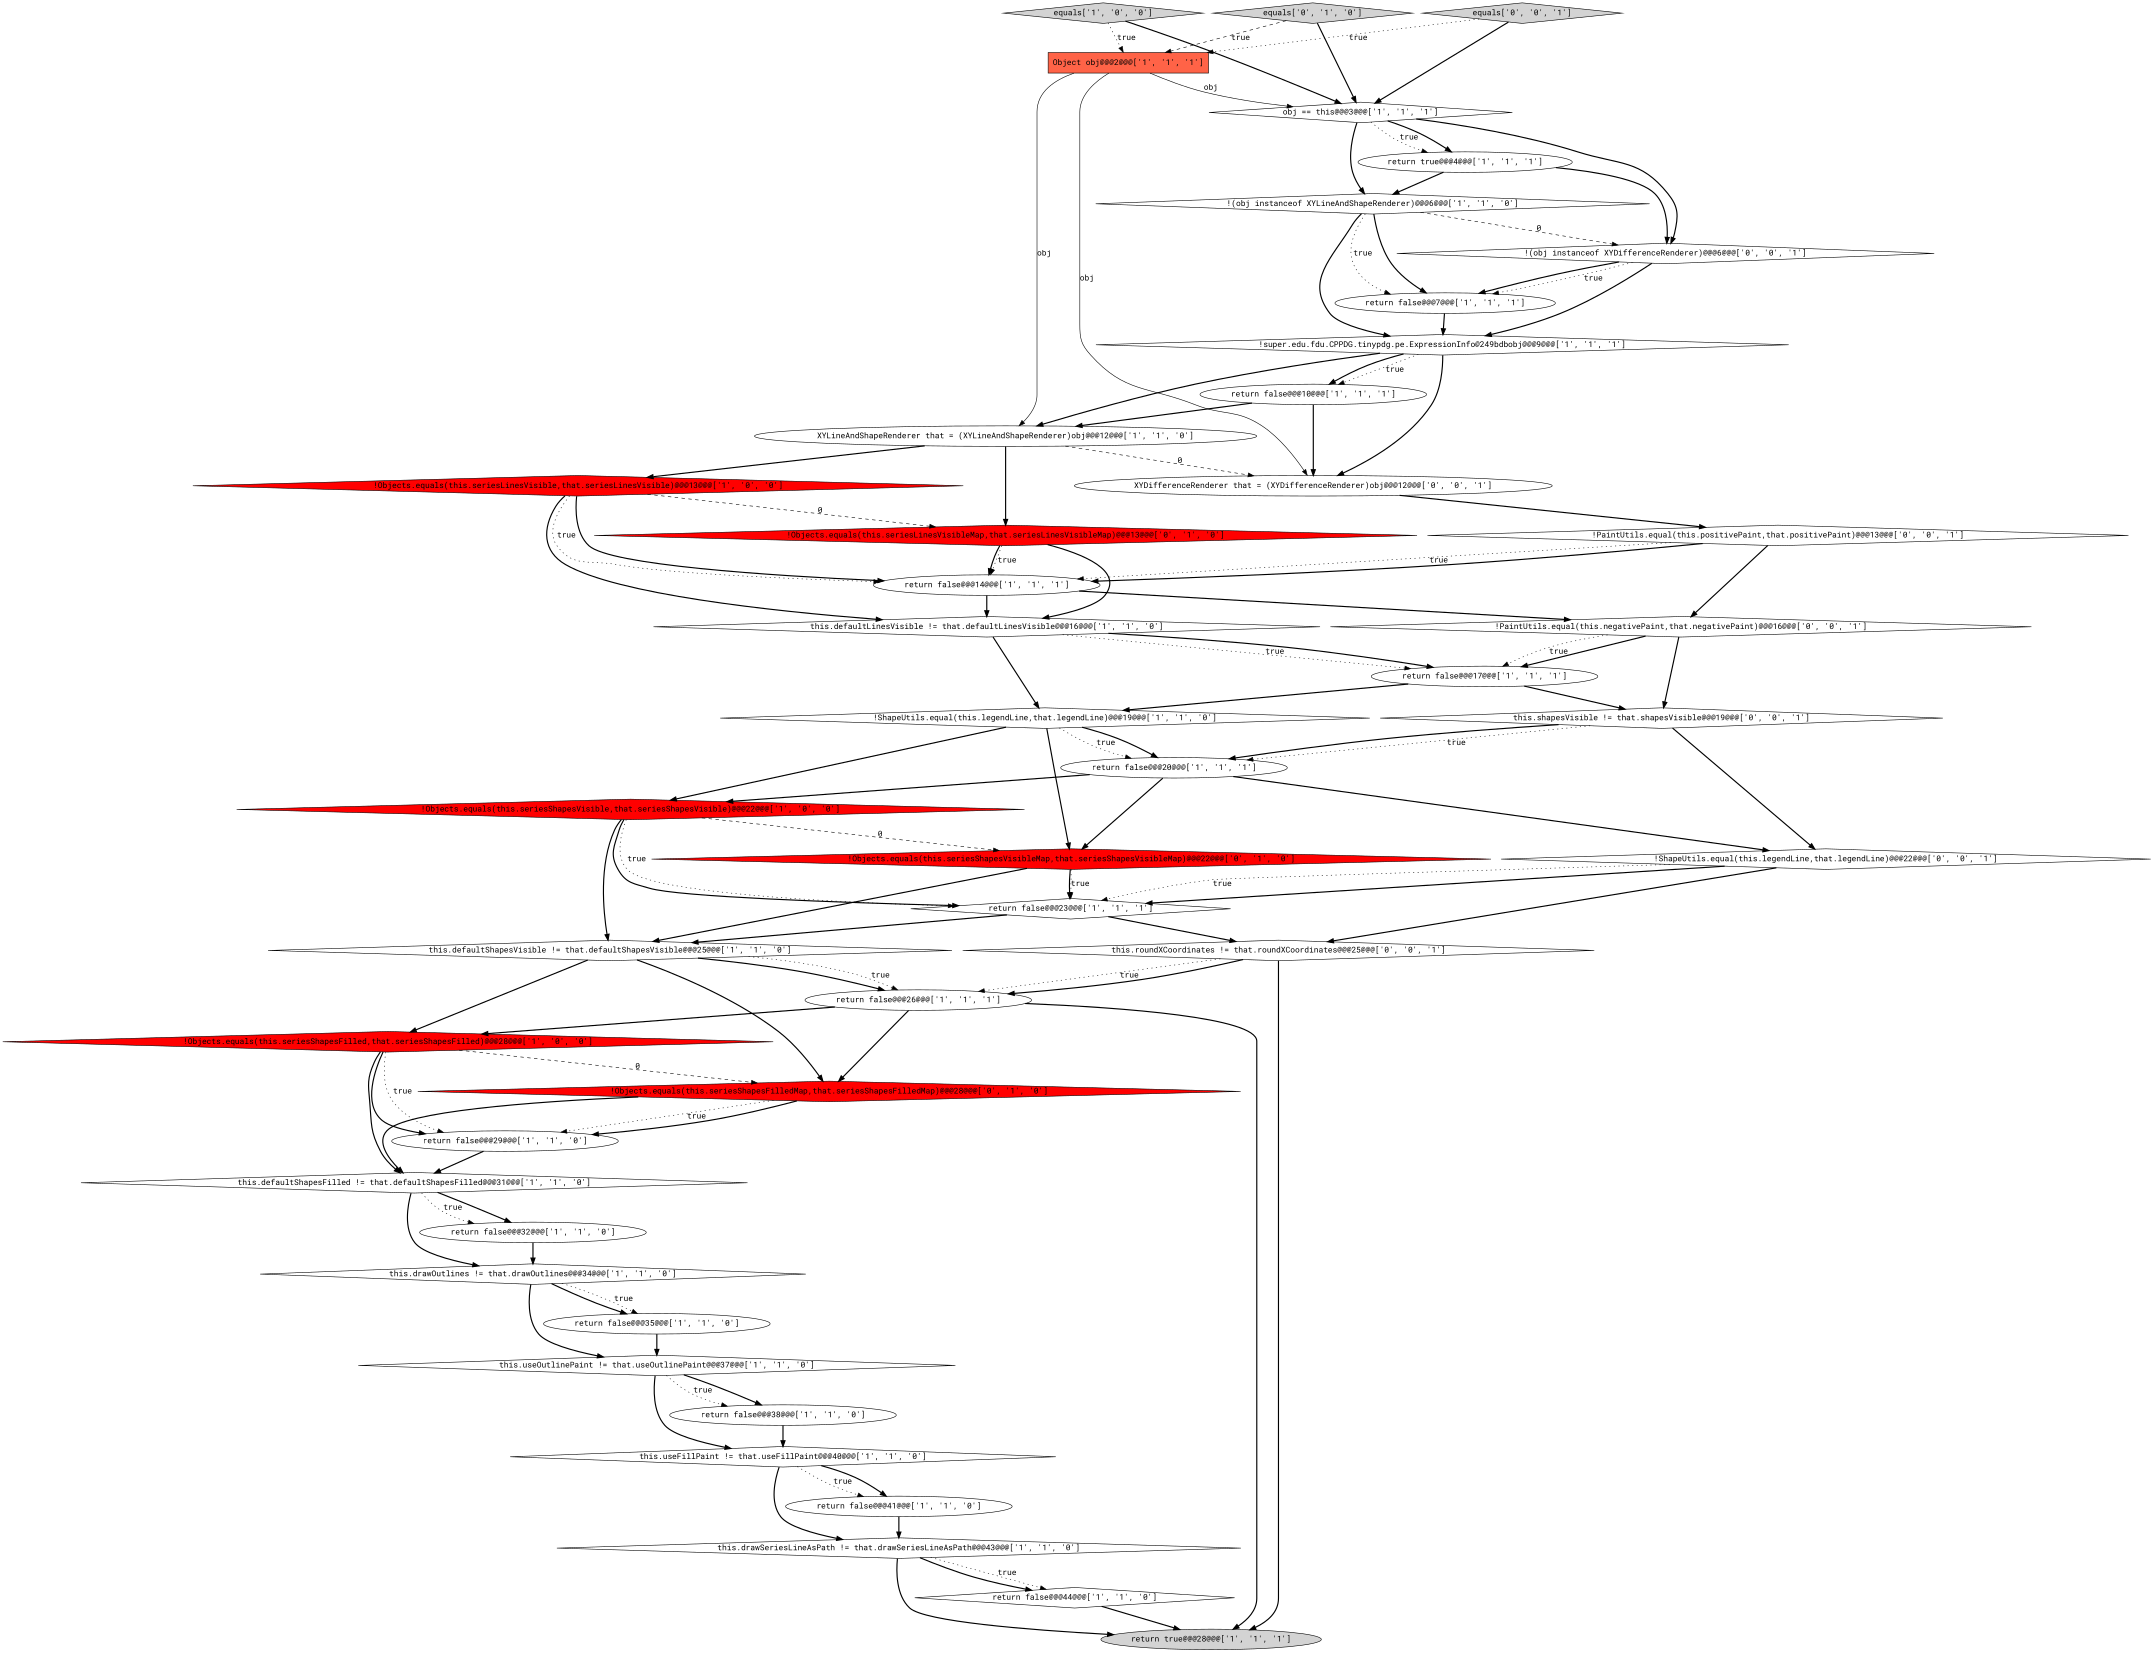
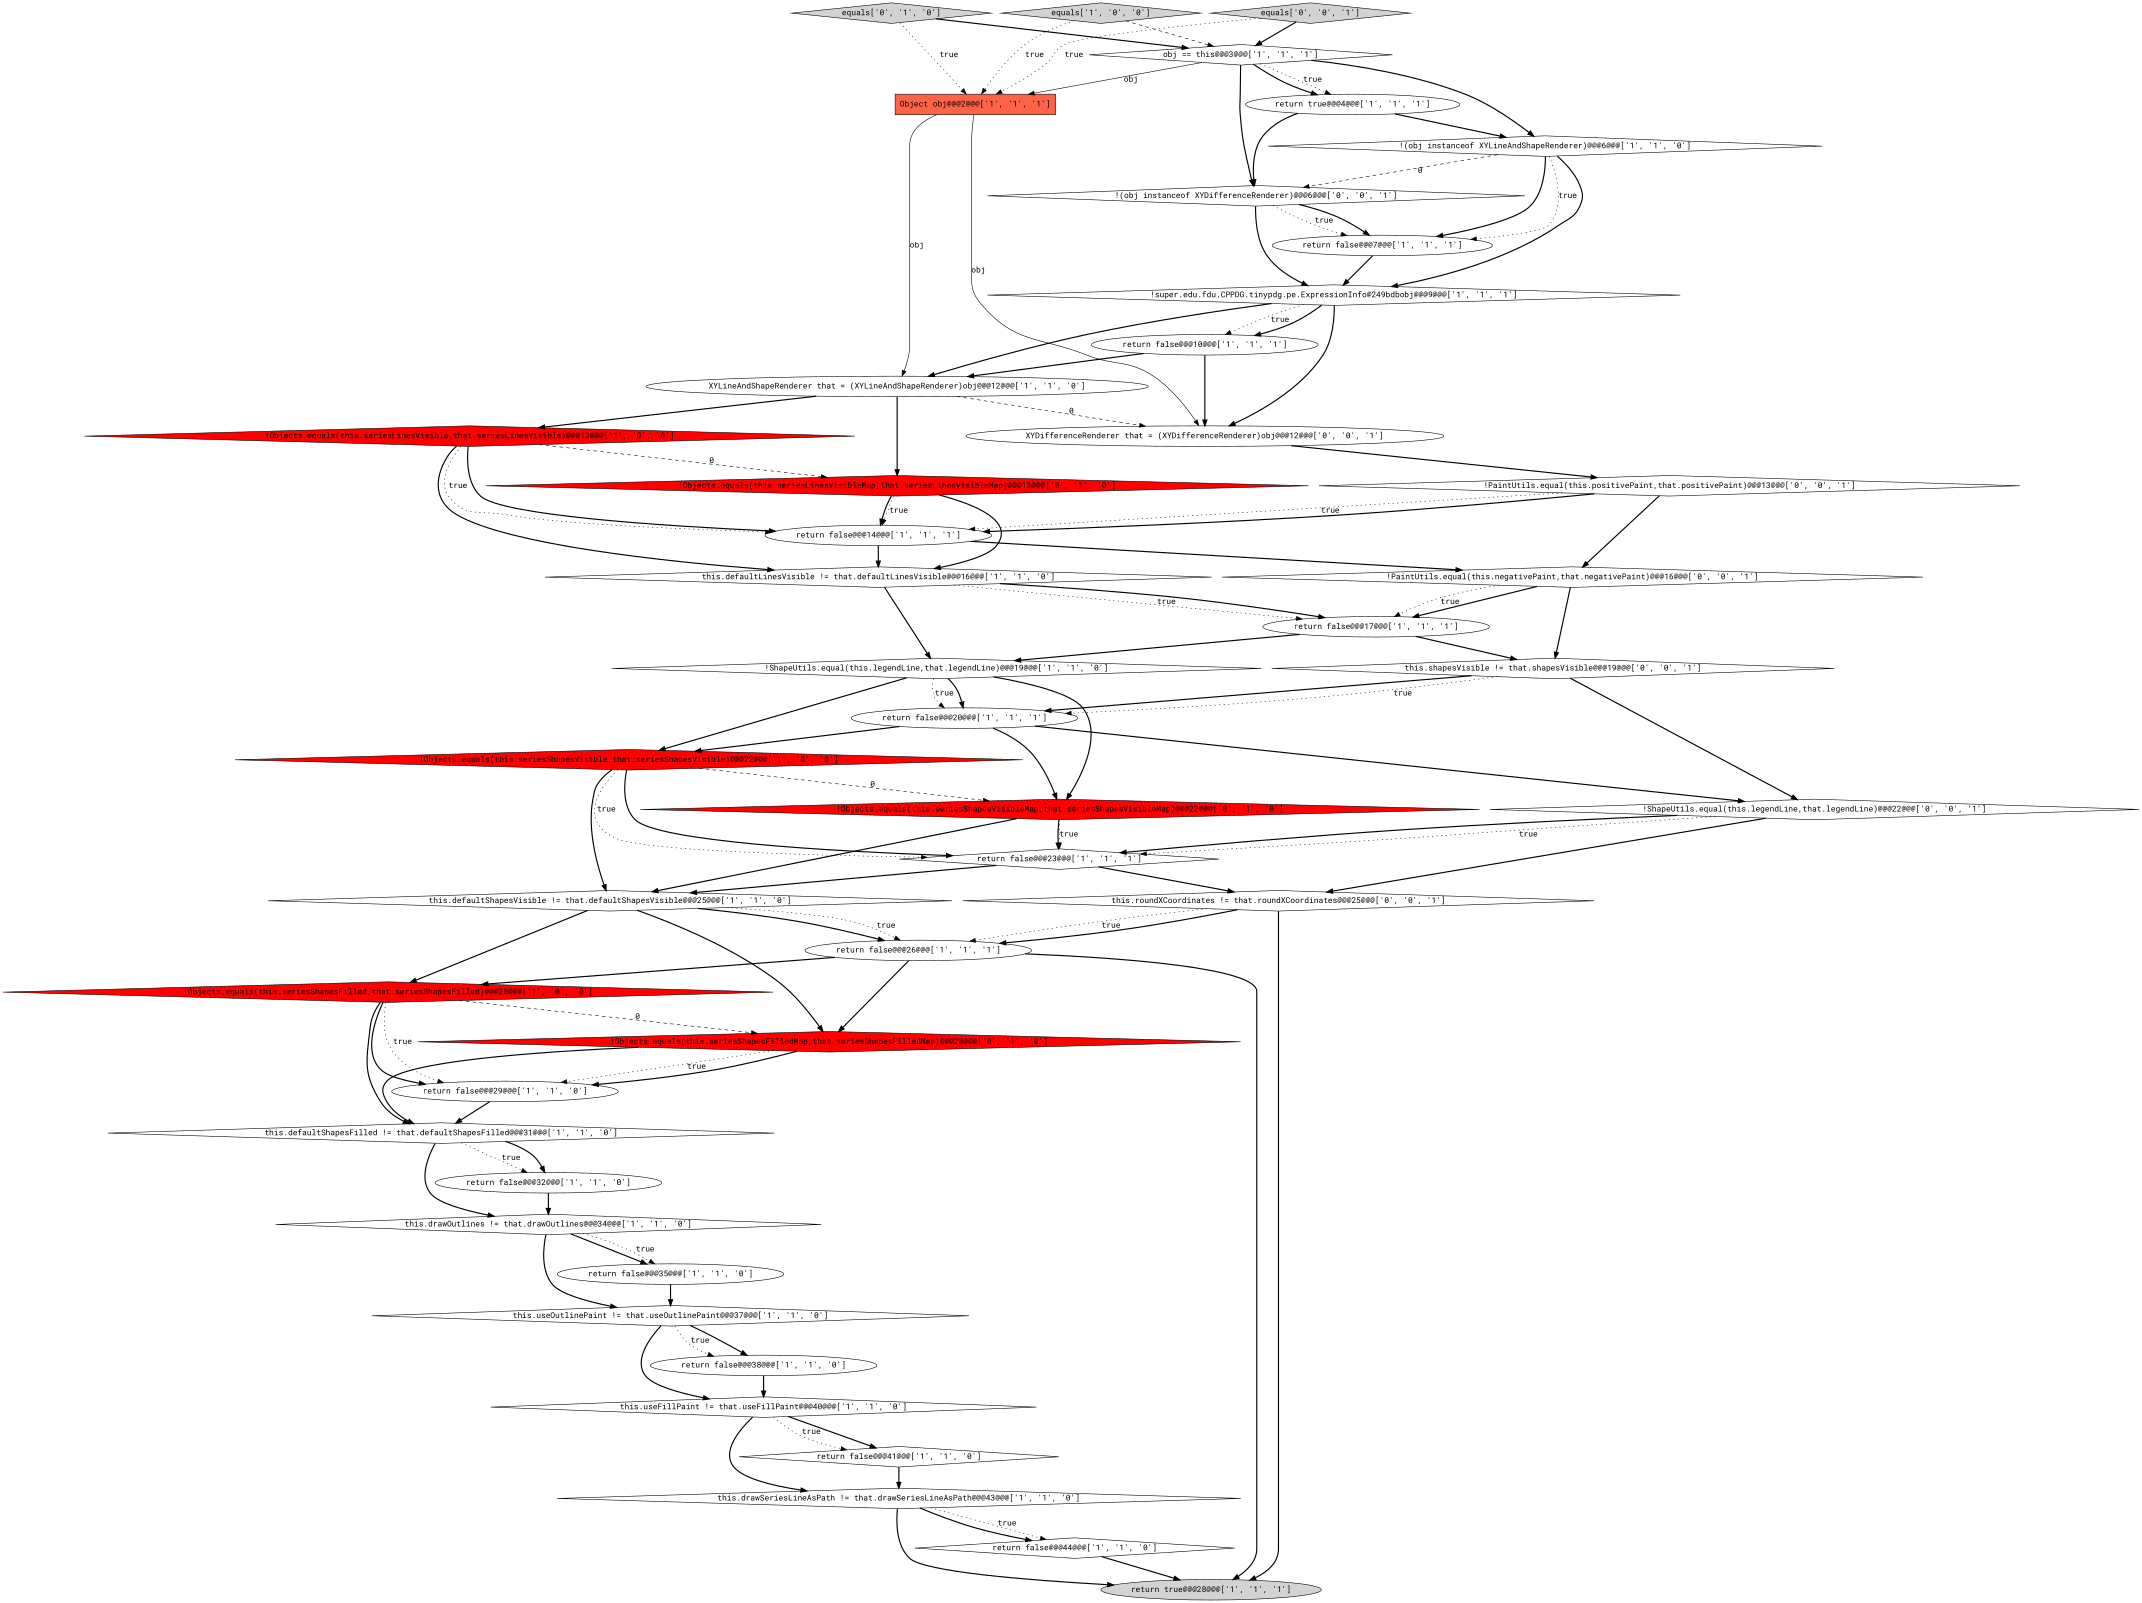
(1228, 36) -> (931, 56)
(1231, 59) -> (1167, 33)
(1217, 95) -> (1118, 78)
(899, 1506) -> (899, 1457)
